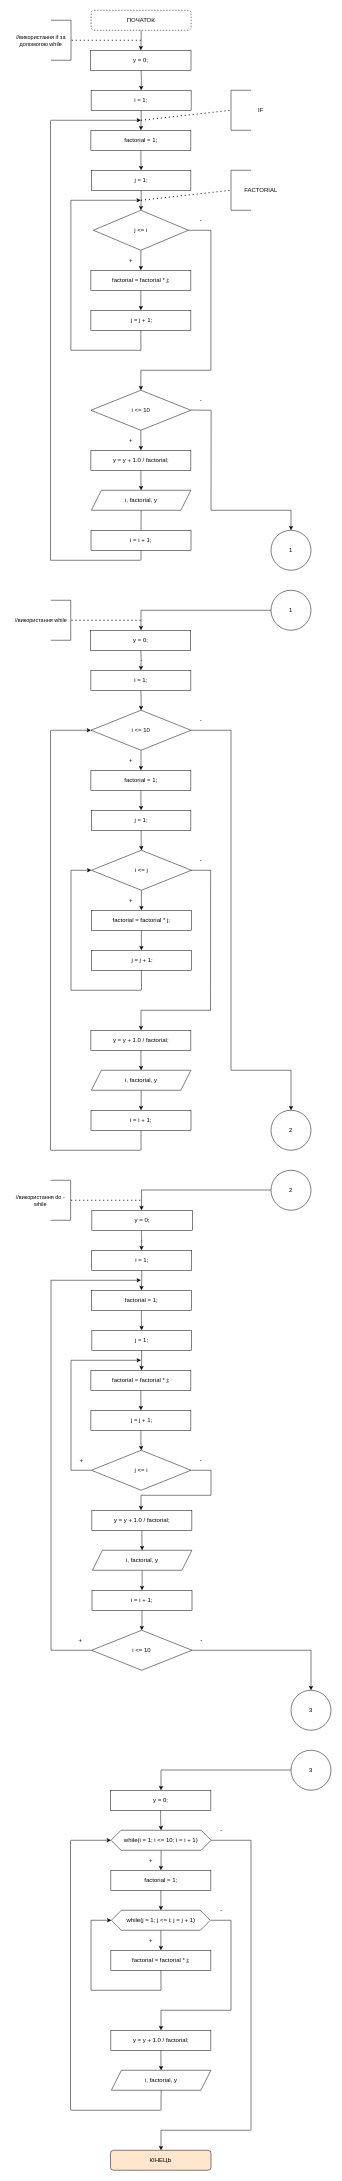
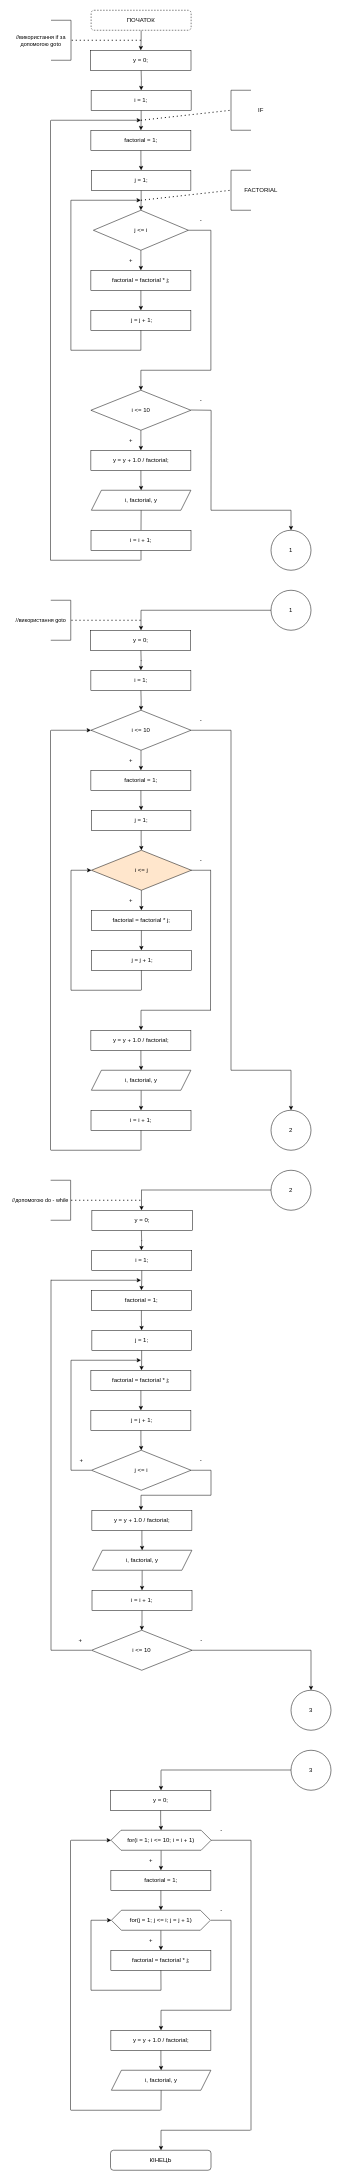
(41, 40) -> (41, 40)
(41, 620) -> (41, 620)
(141, 870) -> (141, 870)
(40, 1200) -> (40, 1200)
(161, 1840) -> (161, 1840)
(161, 1920) -> (161, 1920)
(161, 2160) -> (161, 2160)
